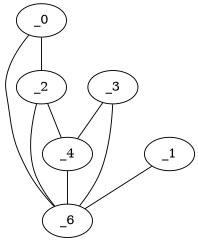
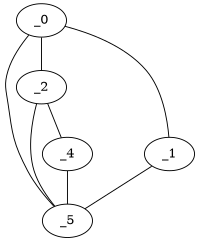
none -> (139, 63)
(113, 87) -> none
(67, 221) -> (67, 221)
